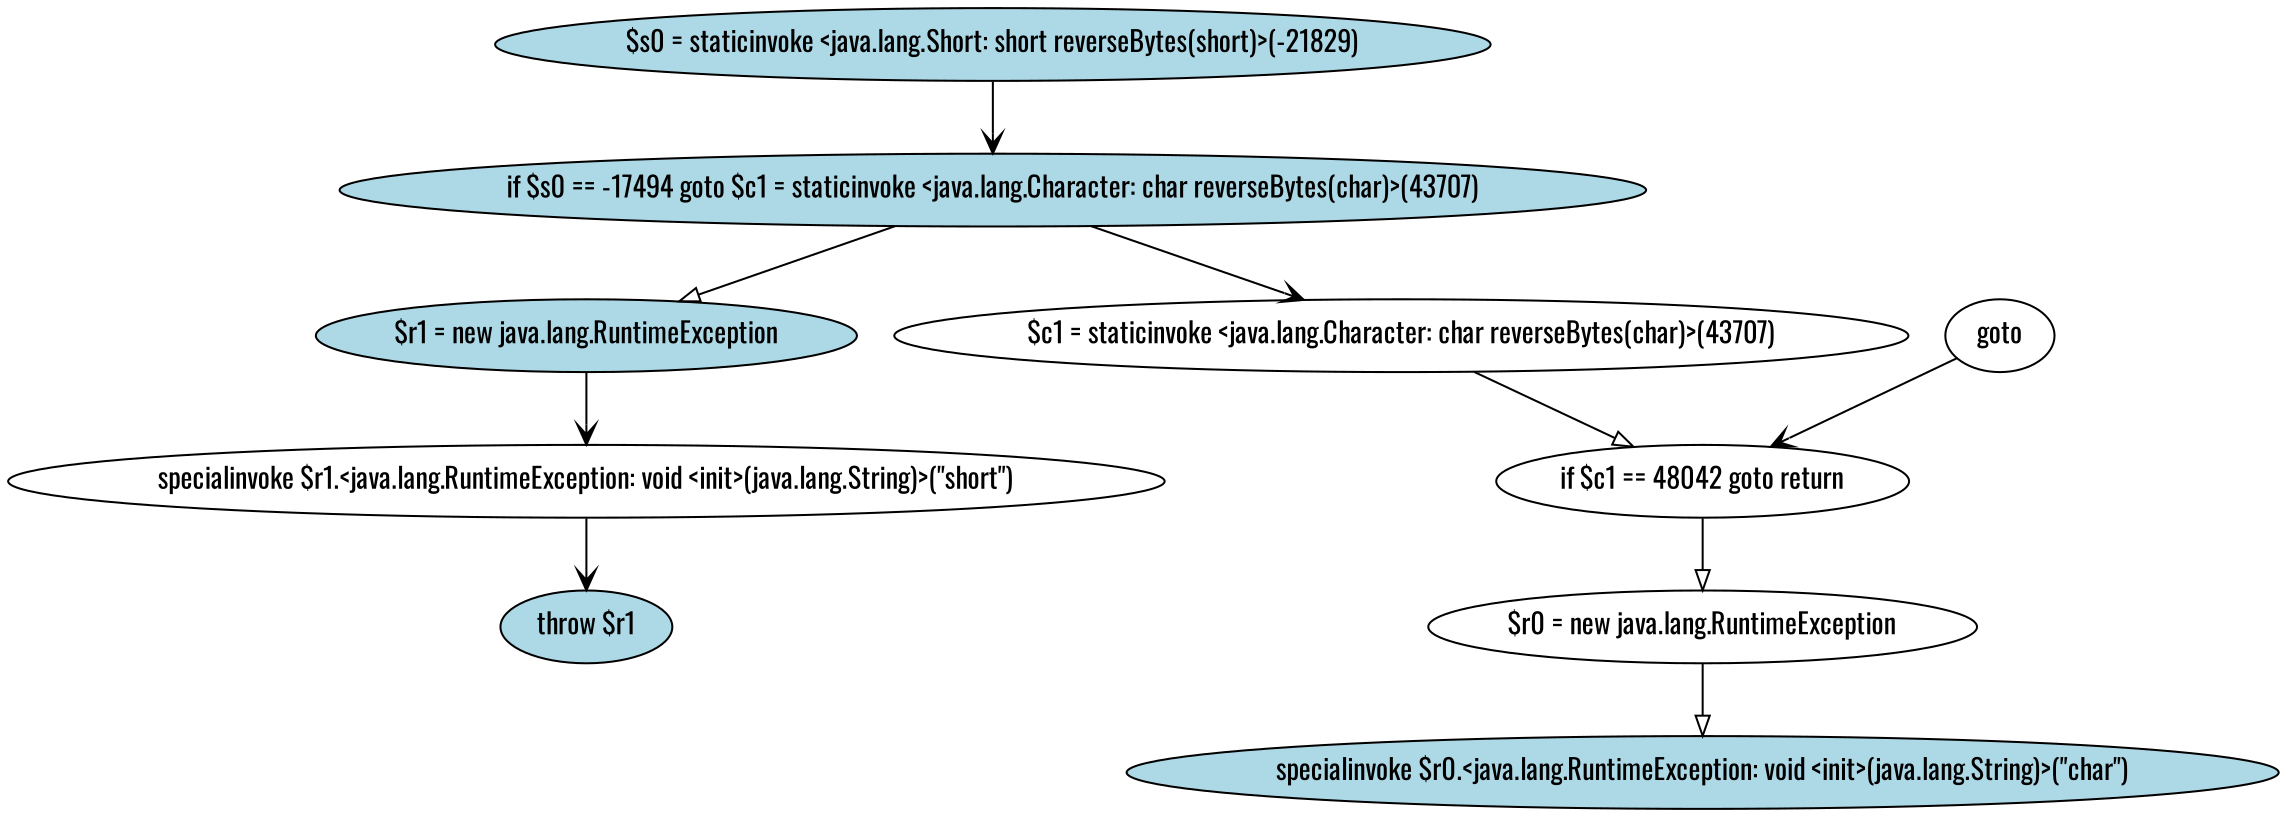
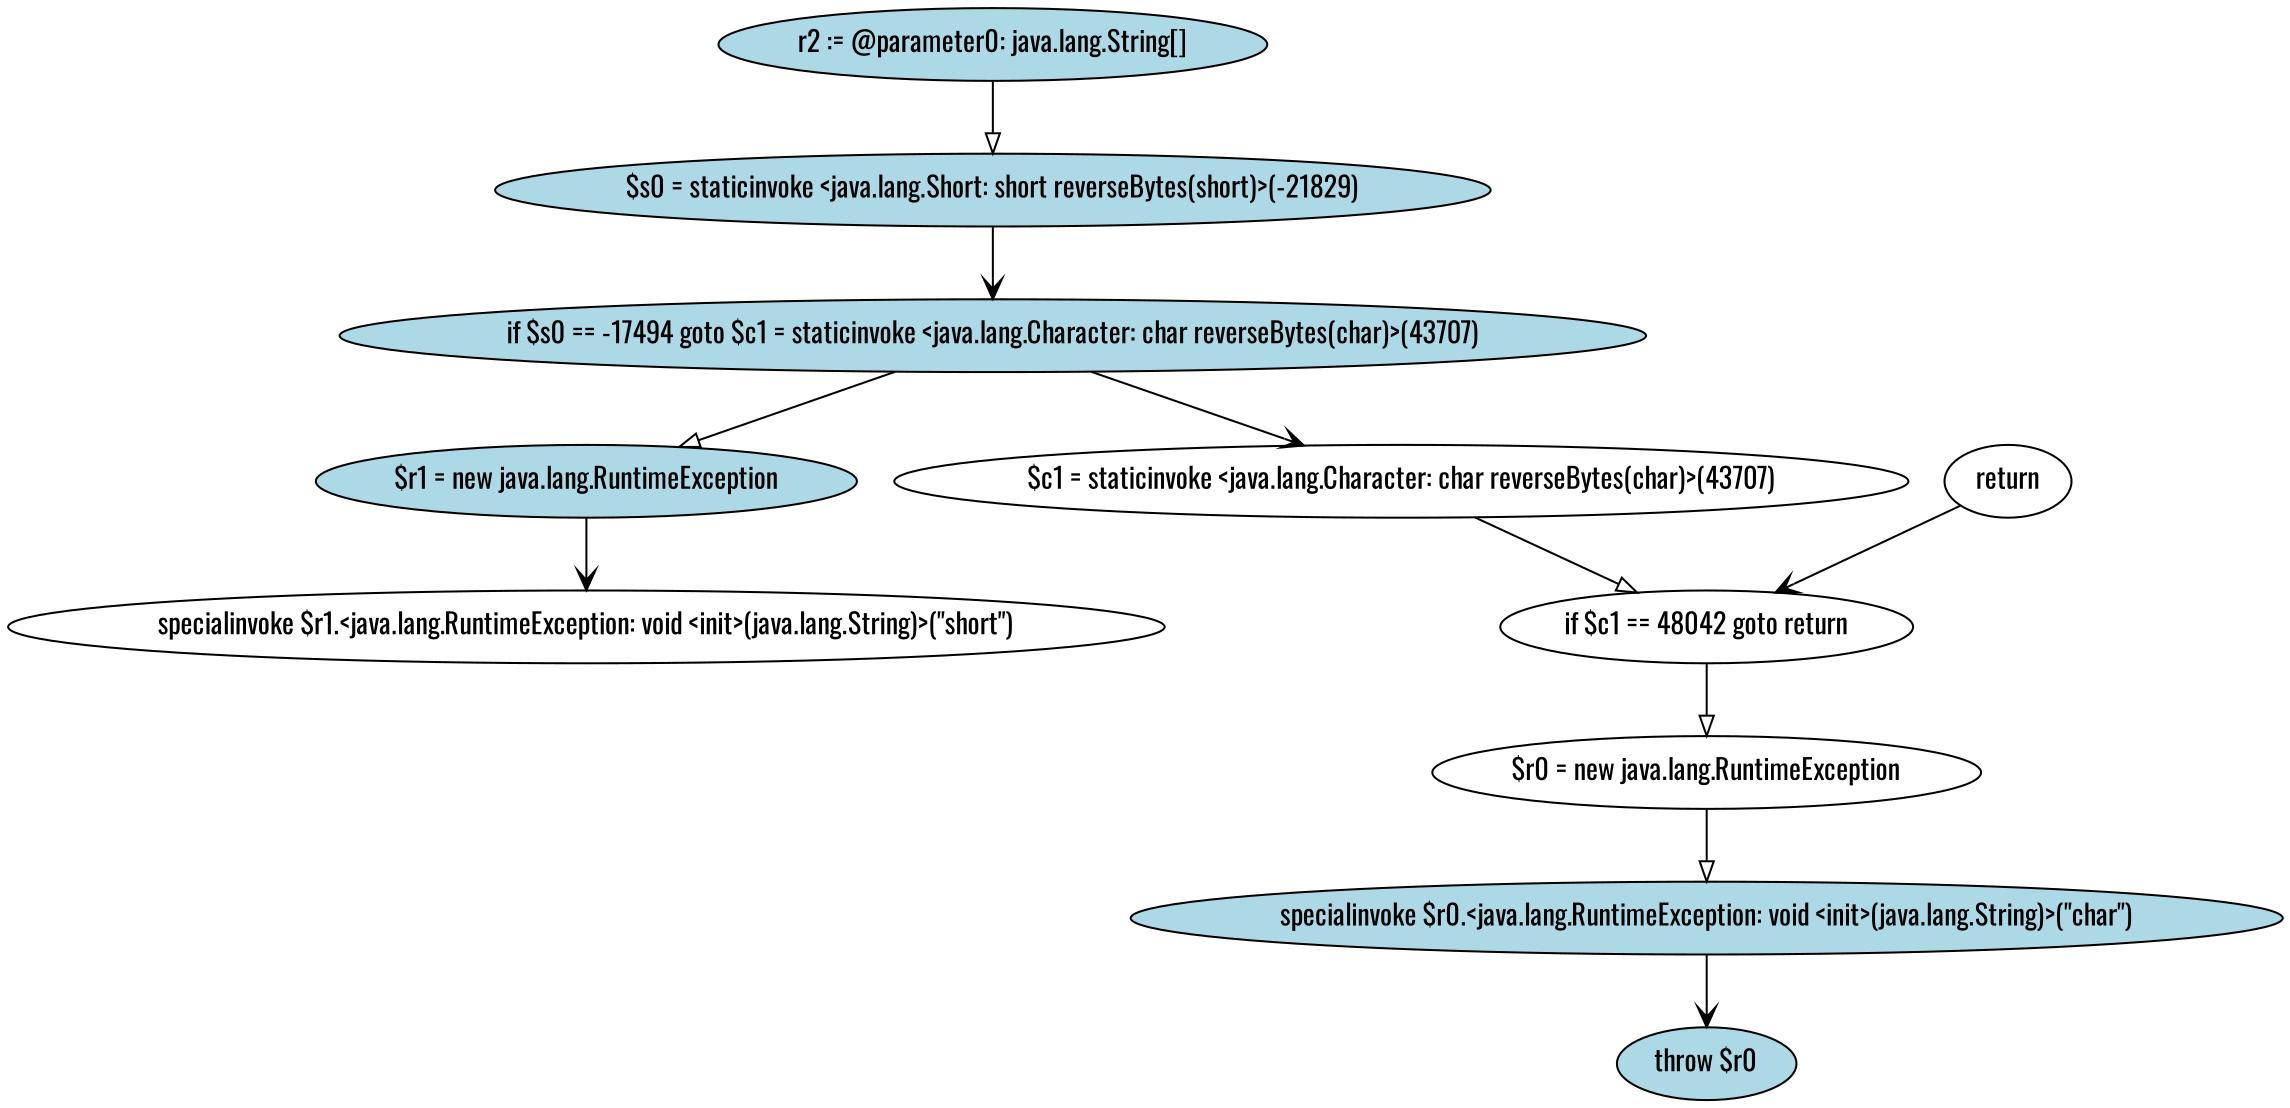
none -> (993, 44)
(2000, 336) -> (2008, 481)
(586, 627) -> none
none -> (1707, 1064)
